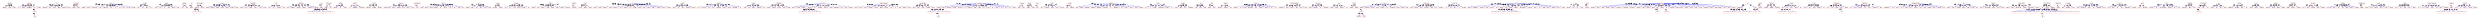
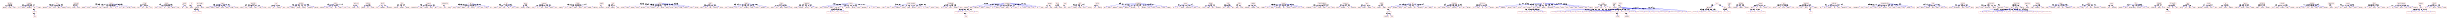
(321, 5) -> (334, 6)
(1677, 5) -> (1620, 5)
(2042, 14) -> (2008, 10)
